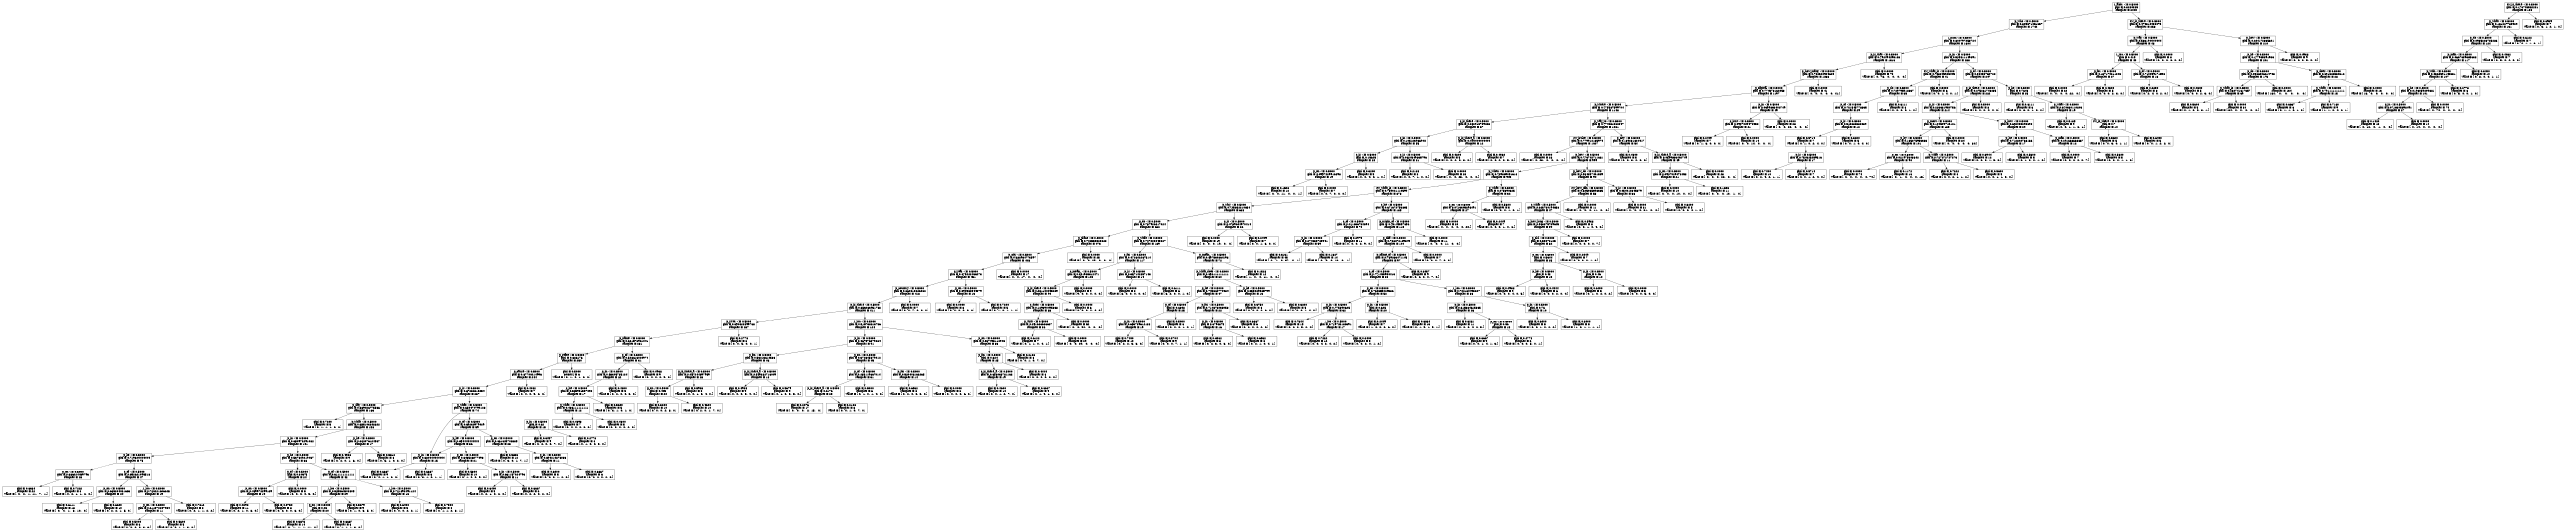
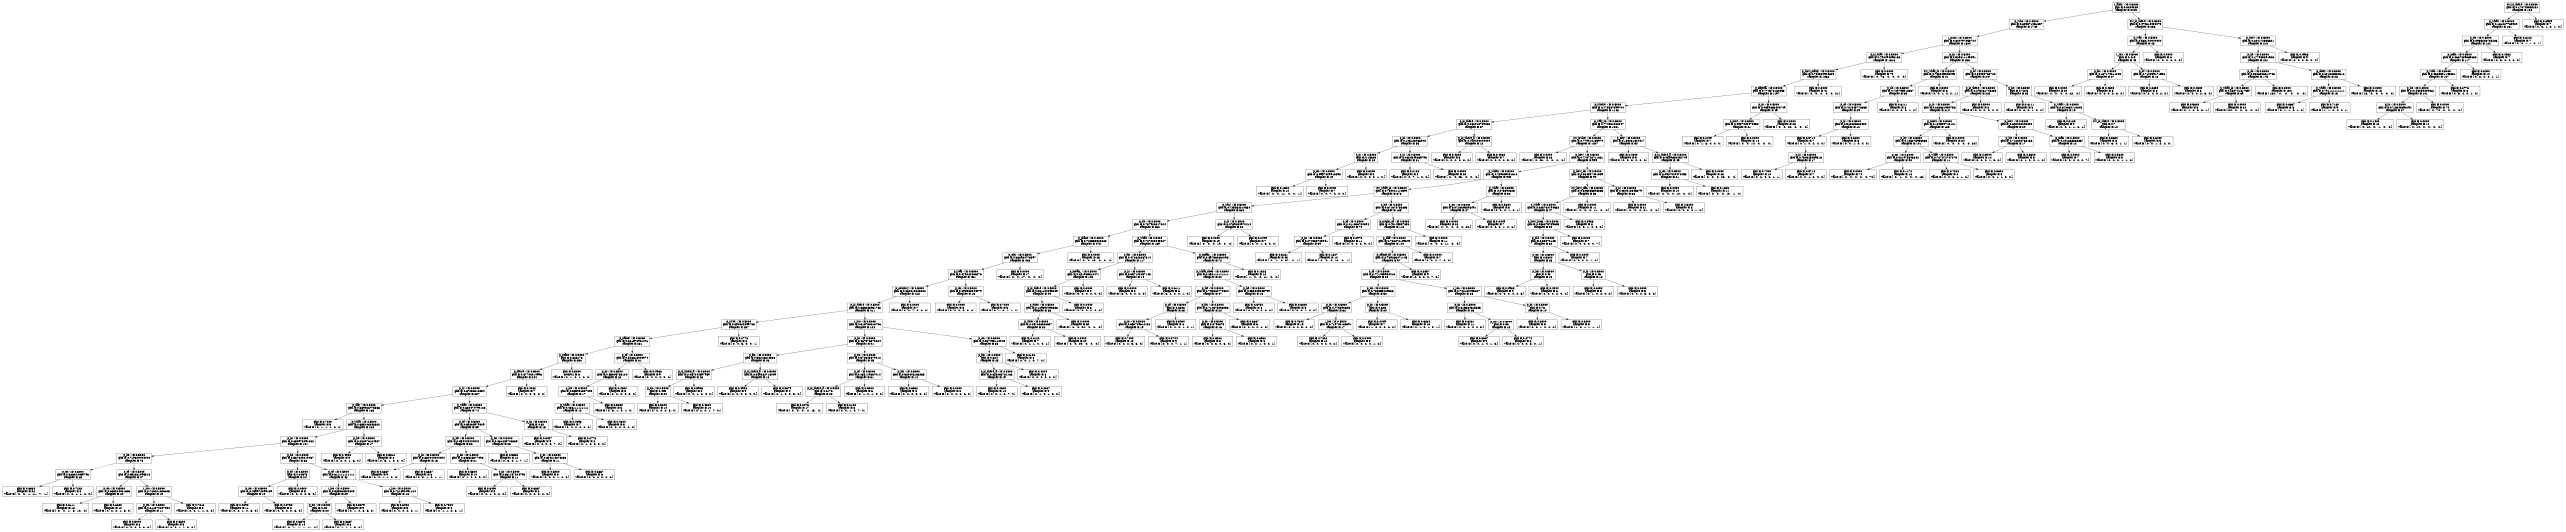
(443, 430) -> (505, 417)
